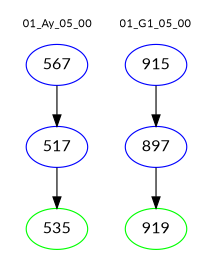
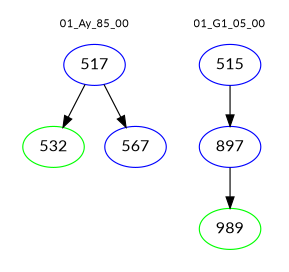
(58, 24) -> (95, 24)
(156, 65) -> (230, 65)
(57, 100) -> (112, 101)
(57, 229) -> (54, 147)
(156, 229) -> (230, 229)
